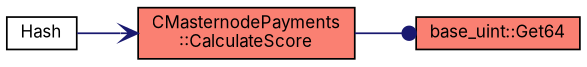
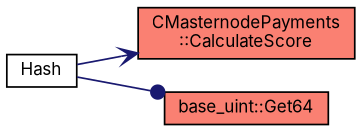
(378, 33) -> (114, 84)
